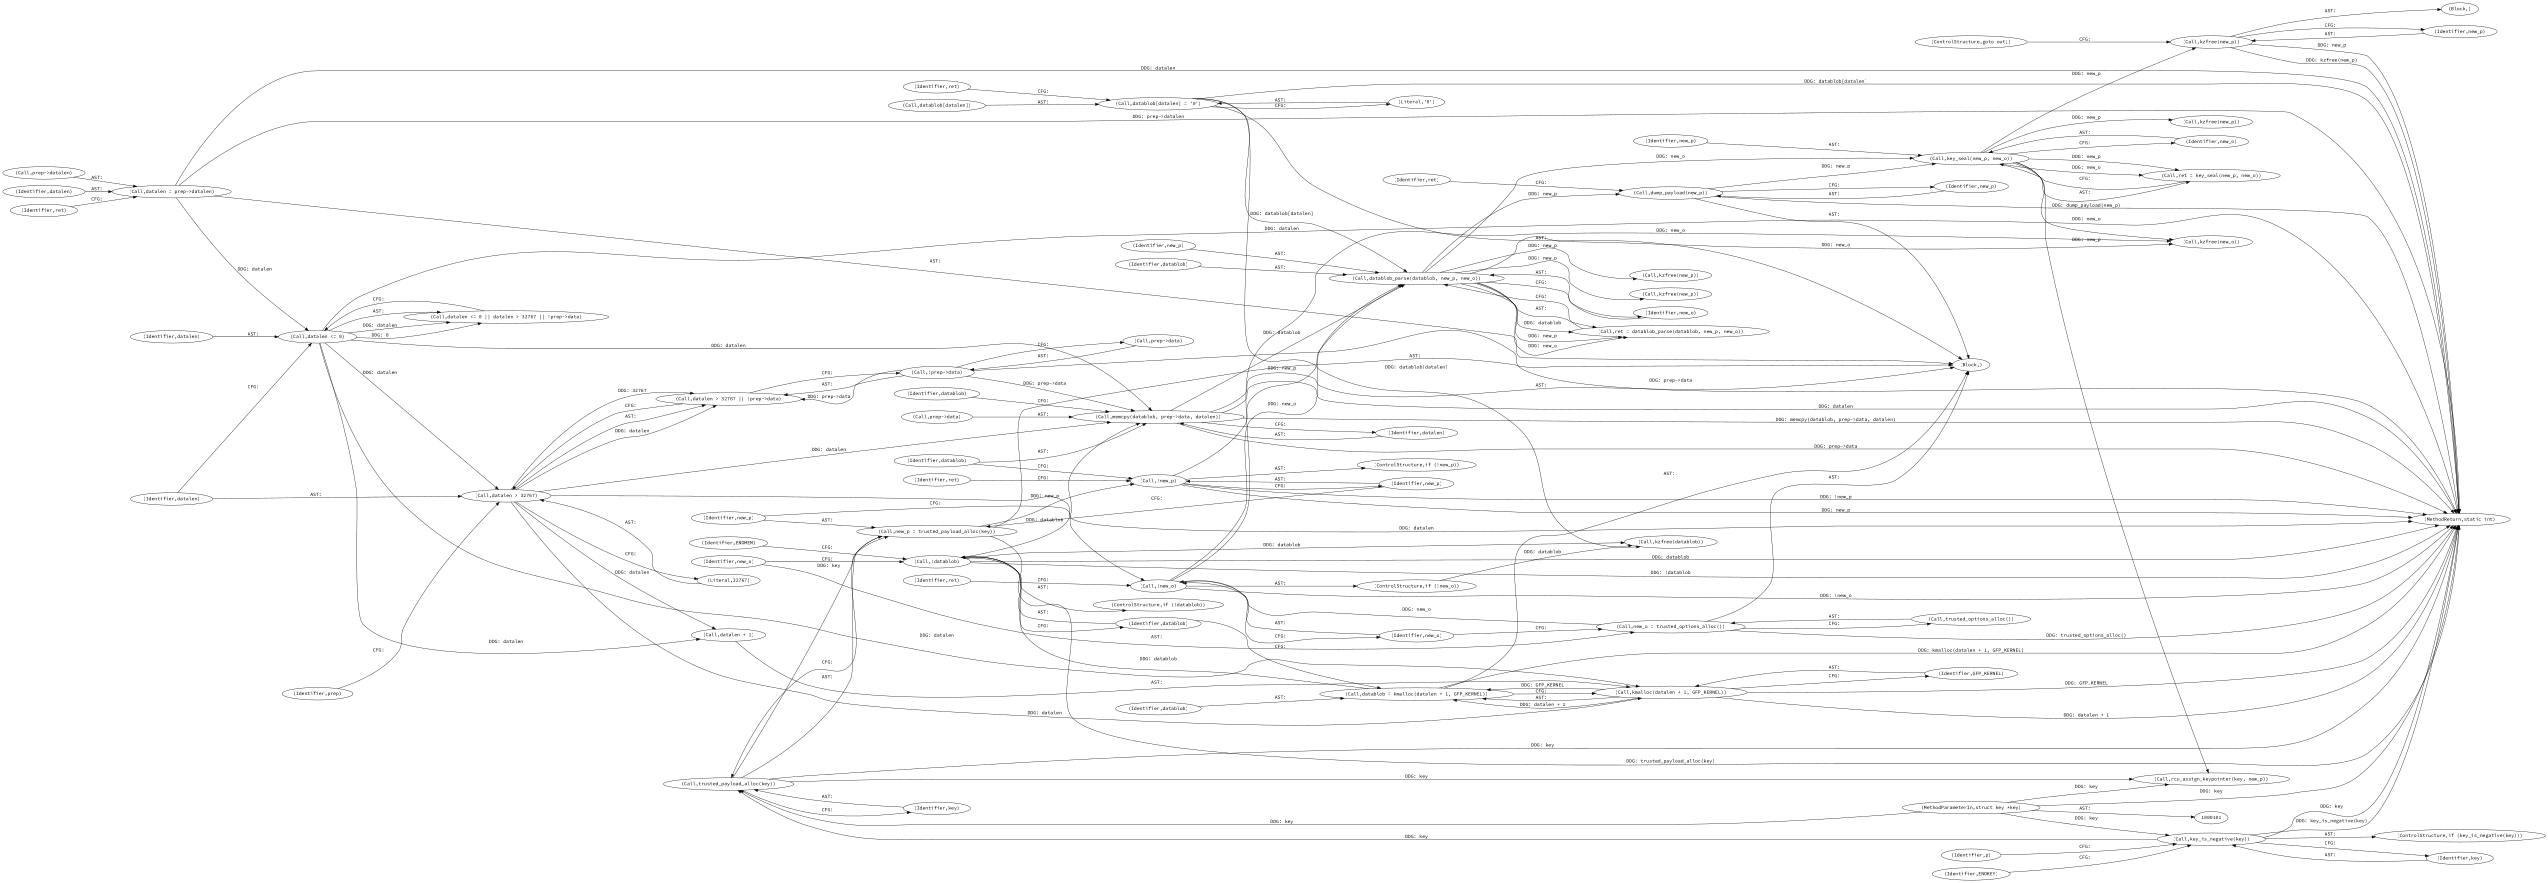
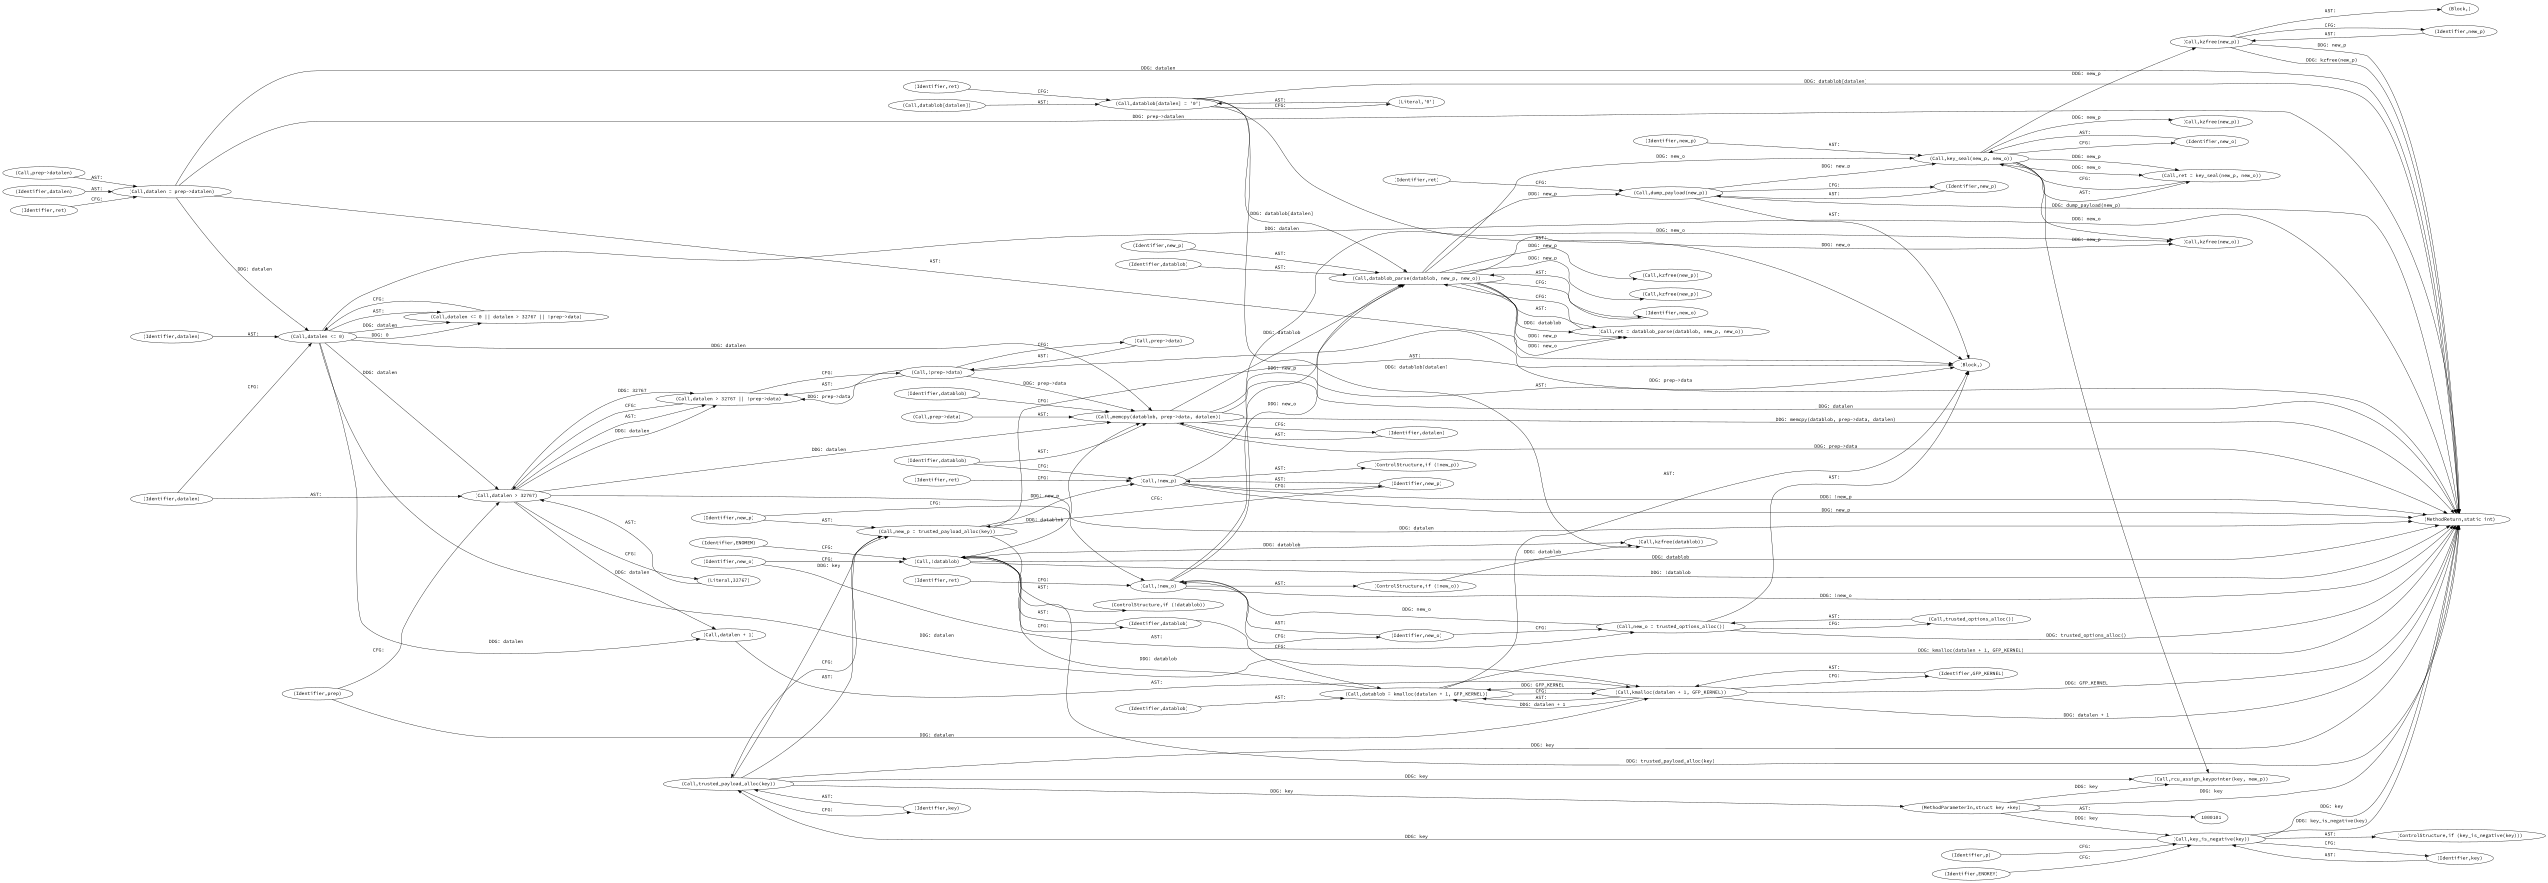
(1971, 42) -> none
(1040, 716) -> (988, 738)
(1330, 824) -> (1346, 796)
